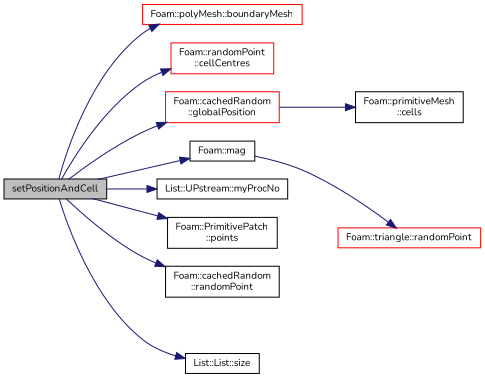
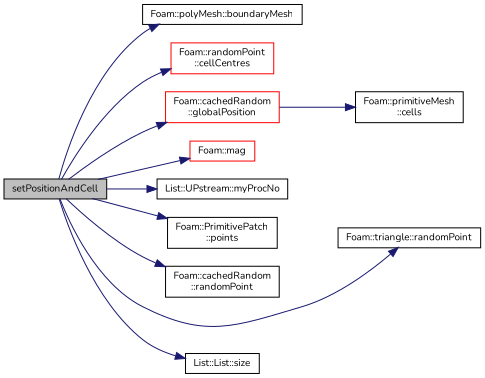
(222, 14) -> (222, 14)
(222, 151) -> (222, 151)
(325, 181) -> (204, 326)
(409, 238) -> (409, 238)
